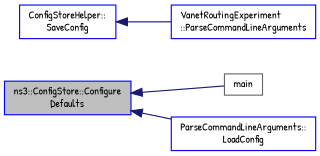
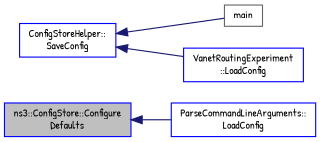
(243, 22) -> (243, 65)
(183, 89) -> (176, 25)
